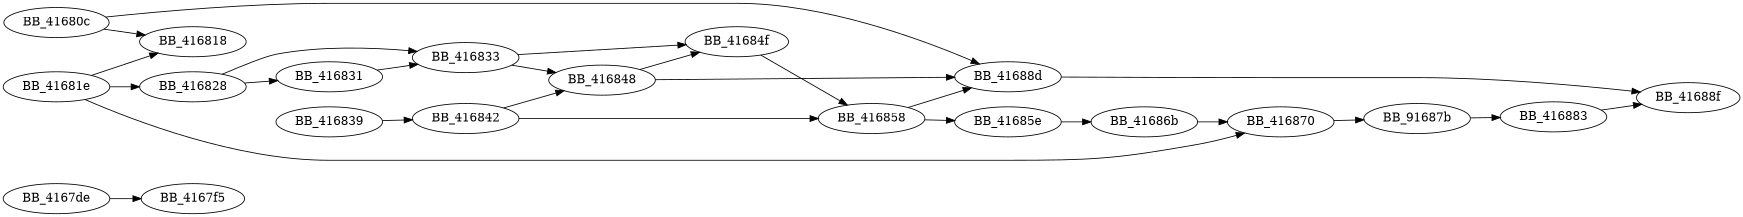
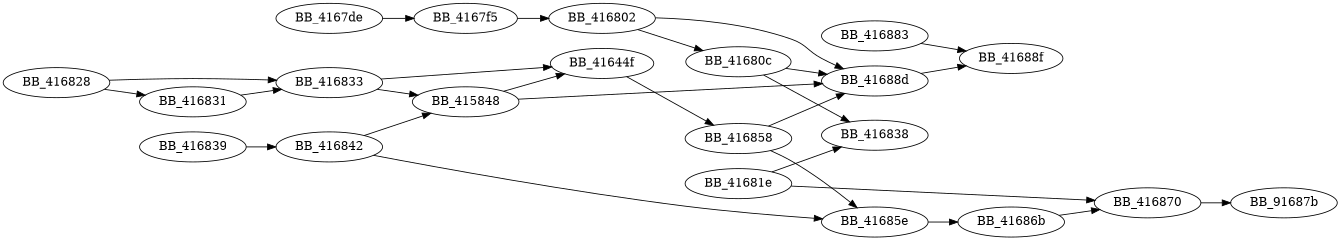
none -> (602, 18)
(193, 42) -> (875, 135)
(737, 42) -> (602, 63)
(602, 80) -> (466, 102)
(120, 87) -> none
(1481, 118) -> none
(664, 119) -> (593, 193)
